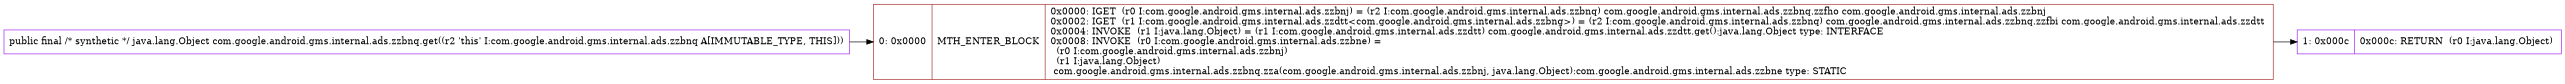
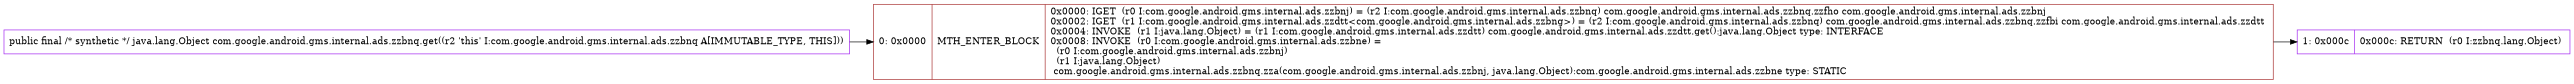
(2458, 42) -> (2462, 42)
